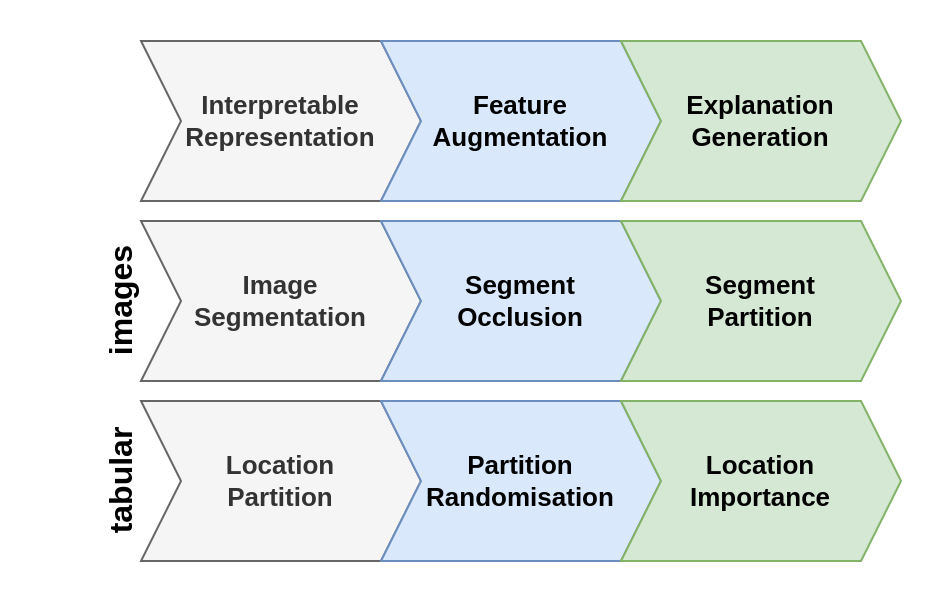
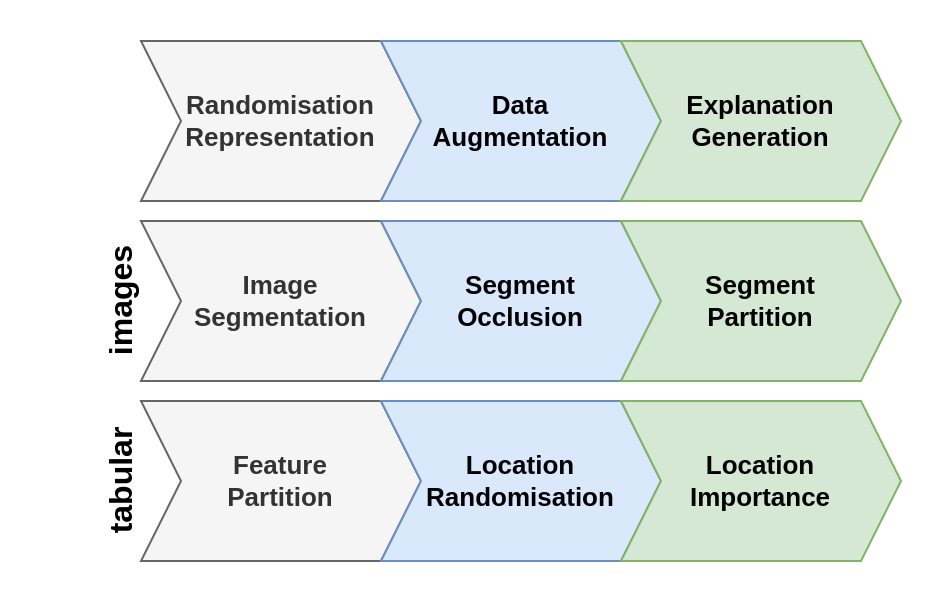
(281, 121) -> (281, 121)
(521, 121) -> (521, 121)
(281, 481) -> (281, 481)
(521, 481) -> (521, 481)
